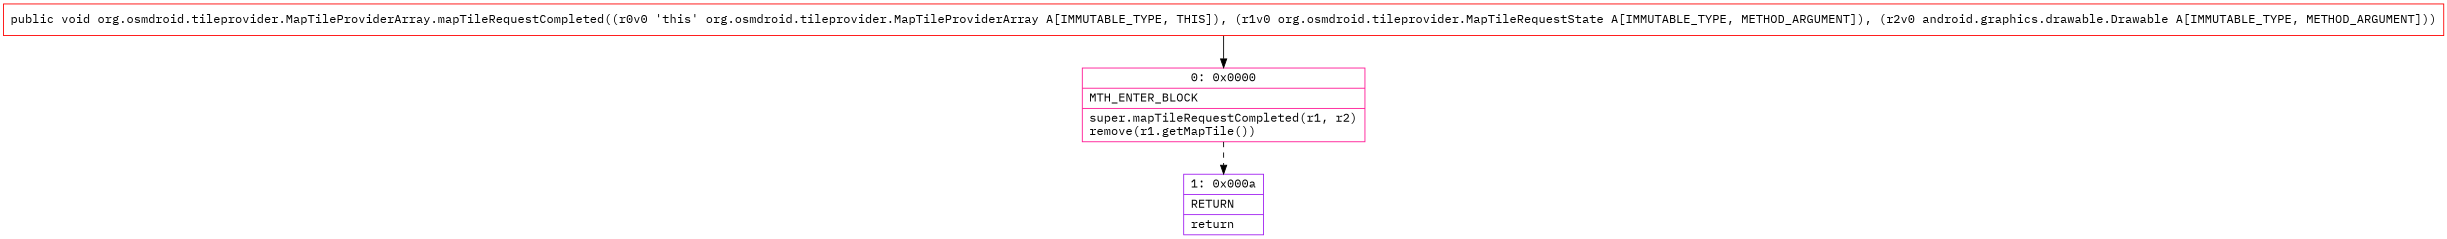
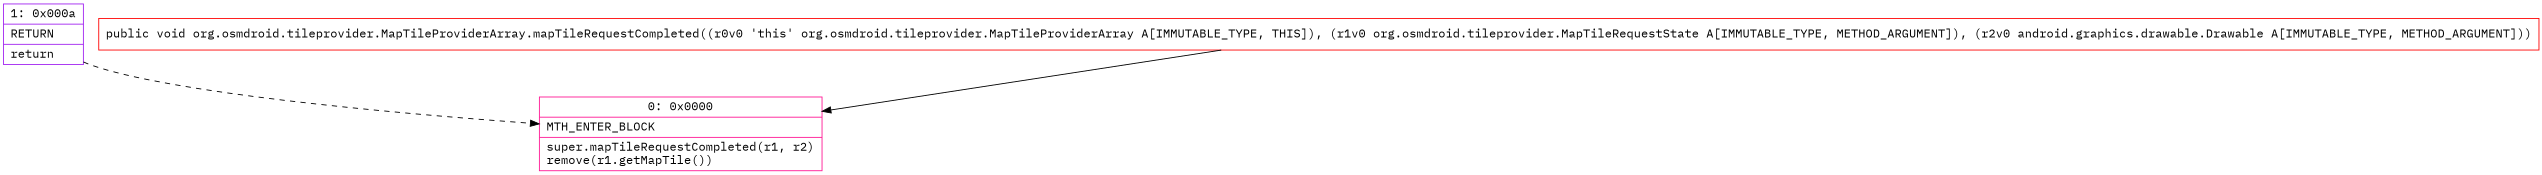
(1224, 154) -> (305, 103)
